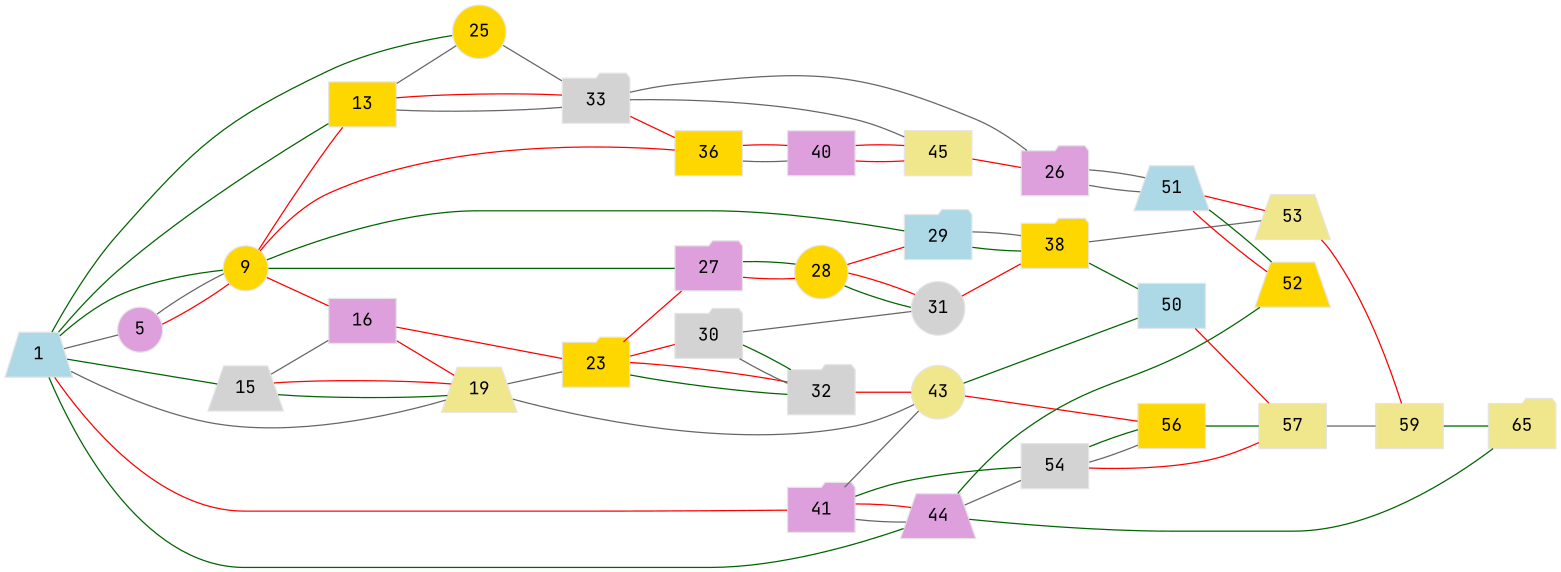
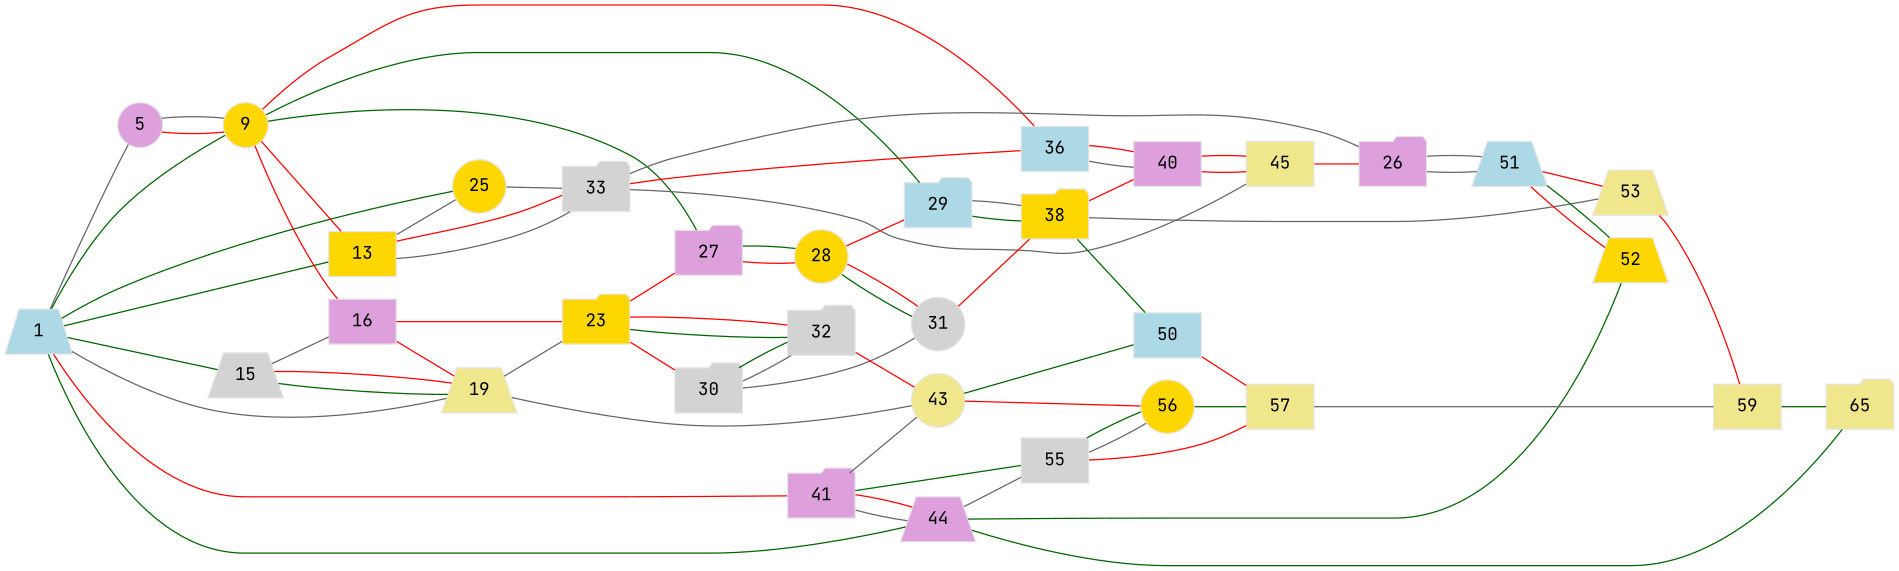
(709, 153) -> (1055, 149)
none -> (1111, 190)
(1172, 426) -> (1168, 407)
(1055, 466) -> (1055, 461)
